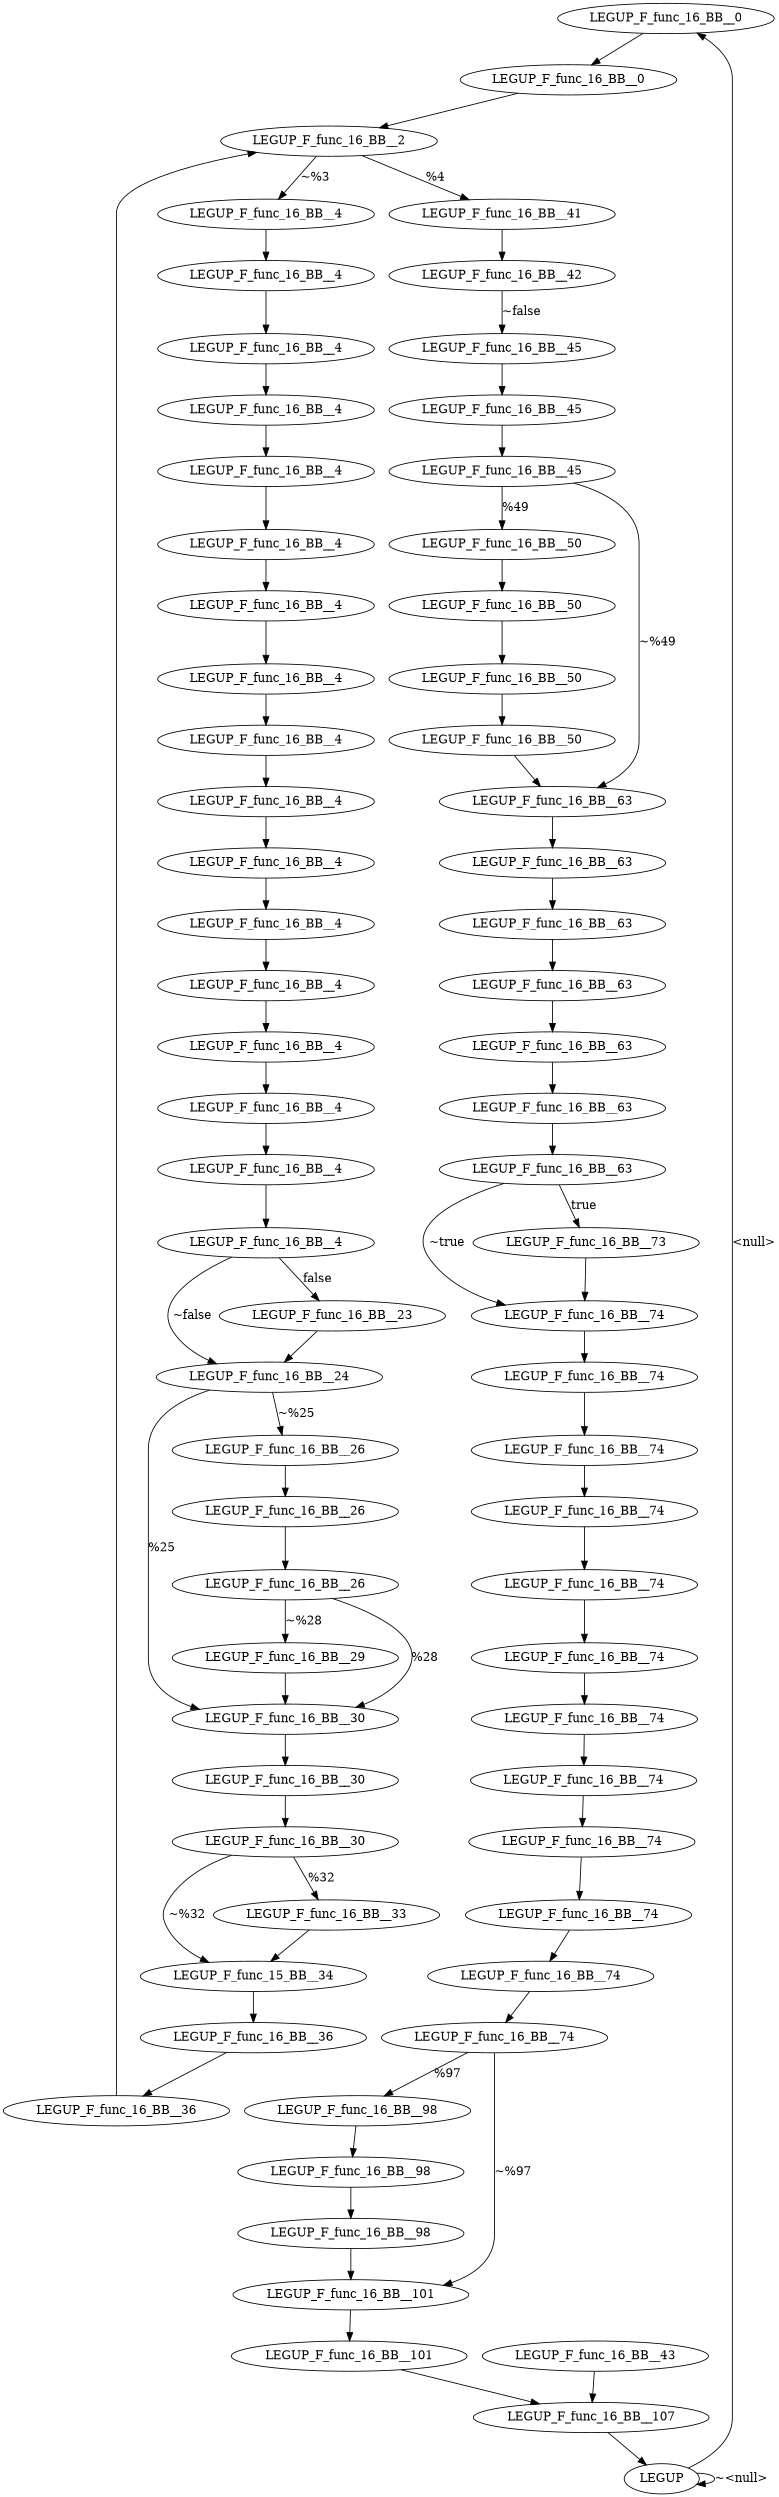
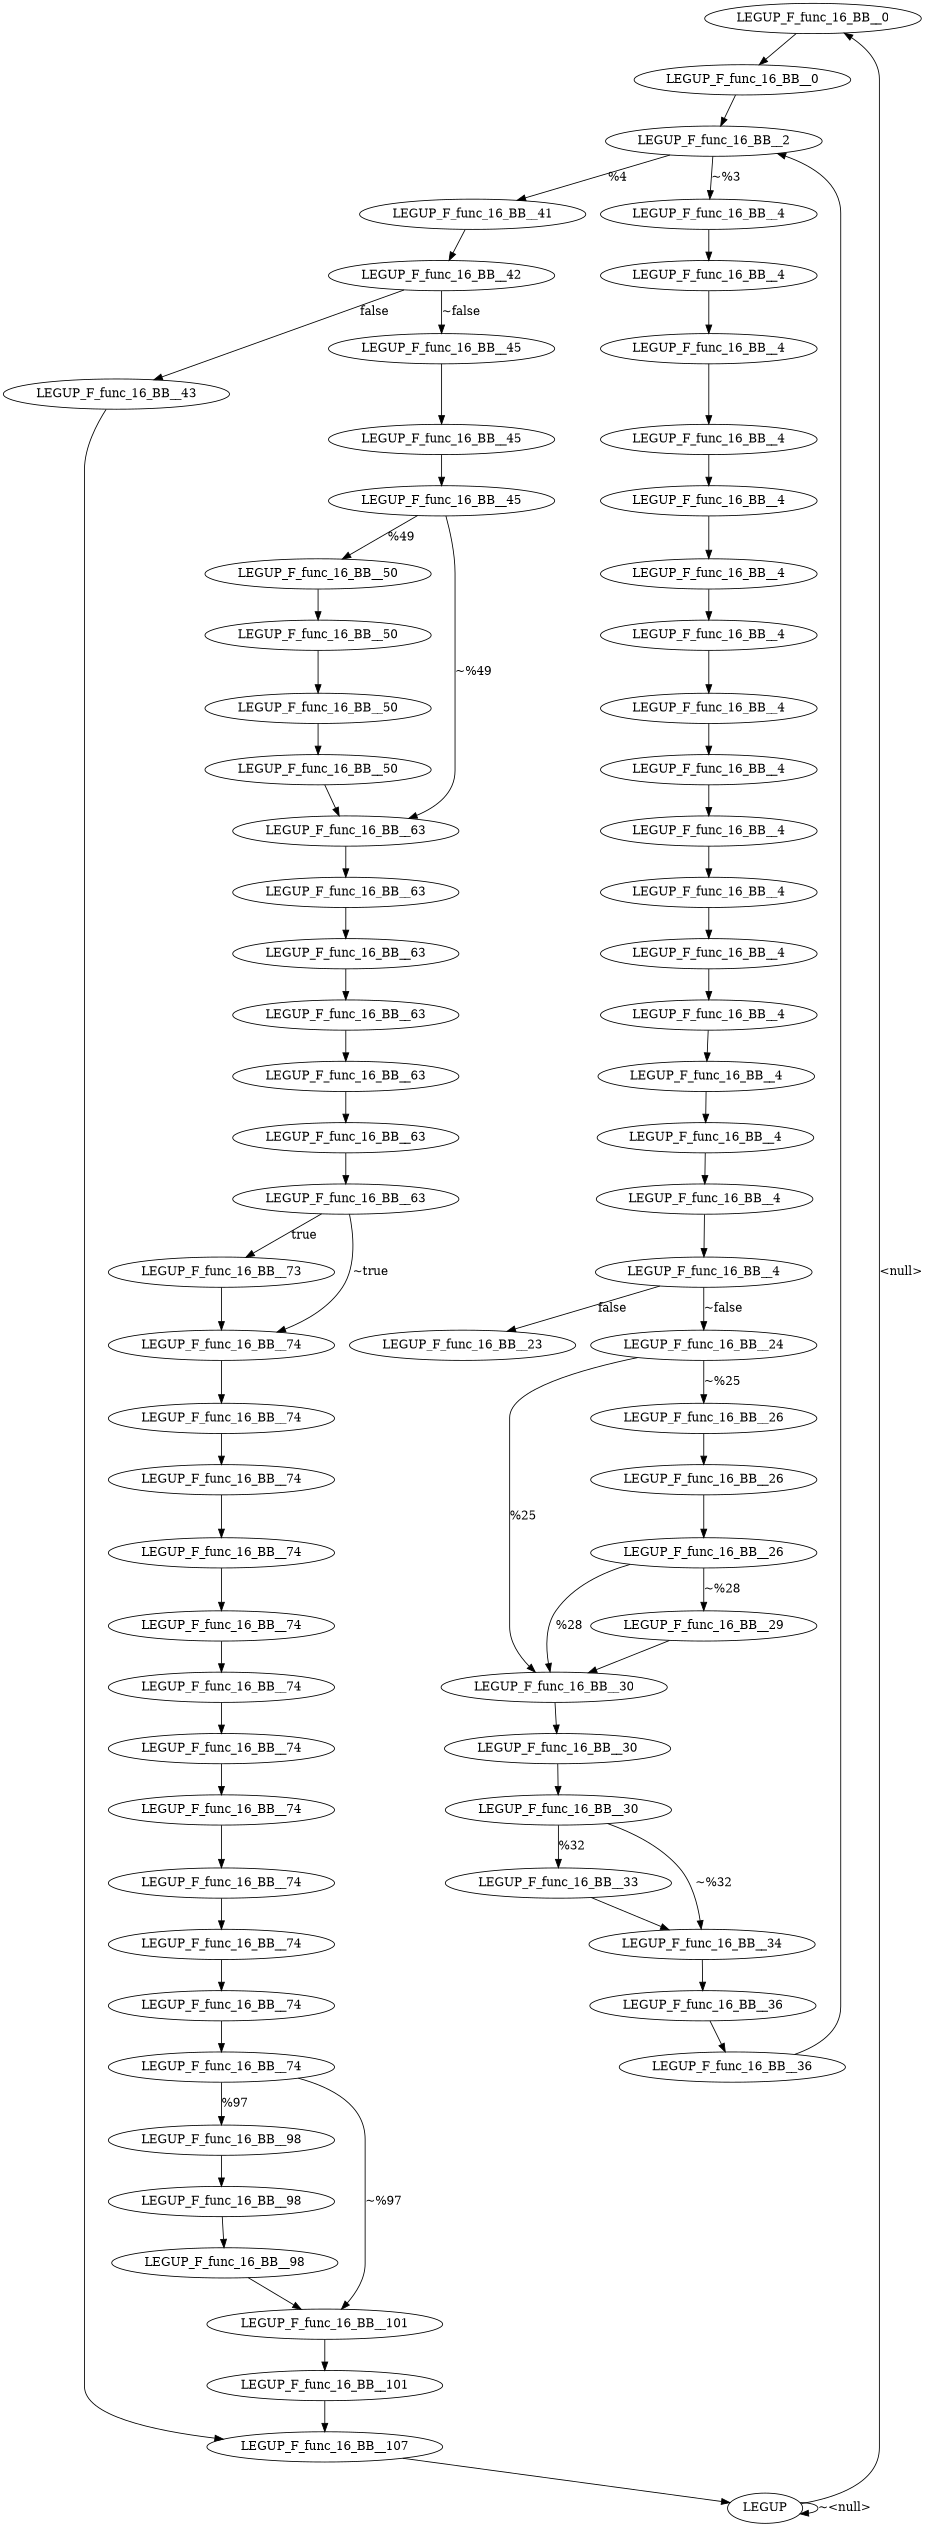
none -> (283, 333)
(304, 1344) -> none
(253, 1976) -> (702, 1944)
